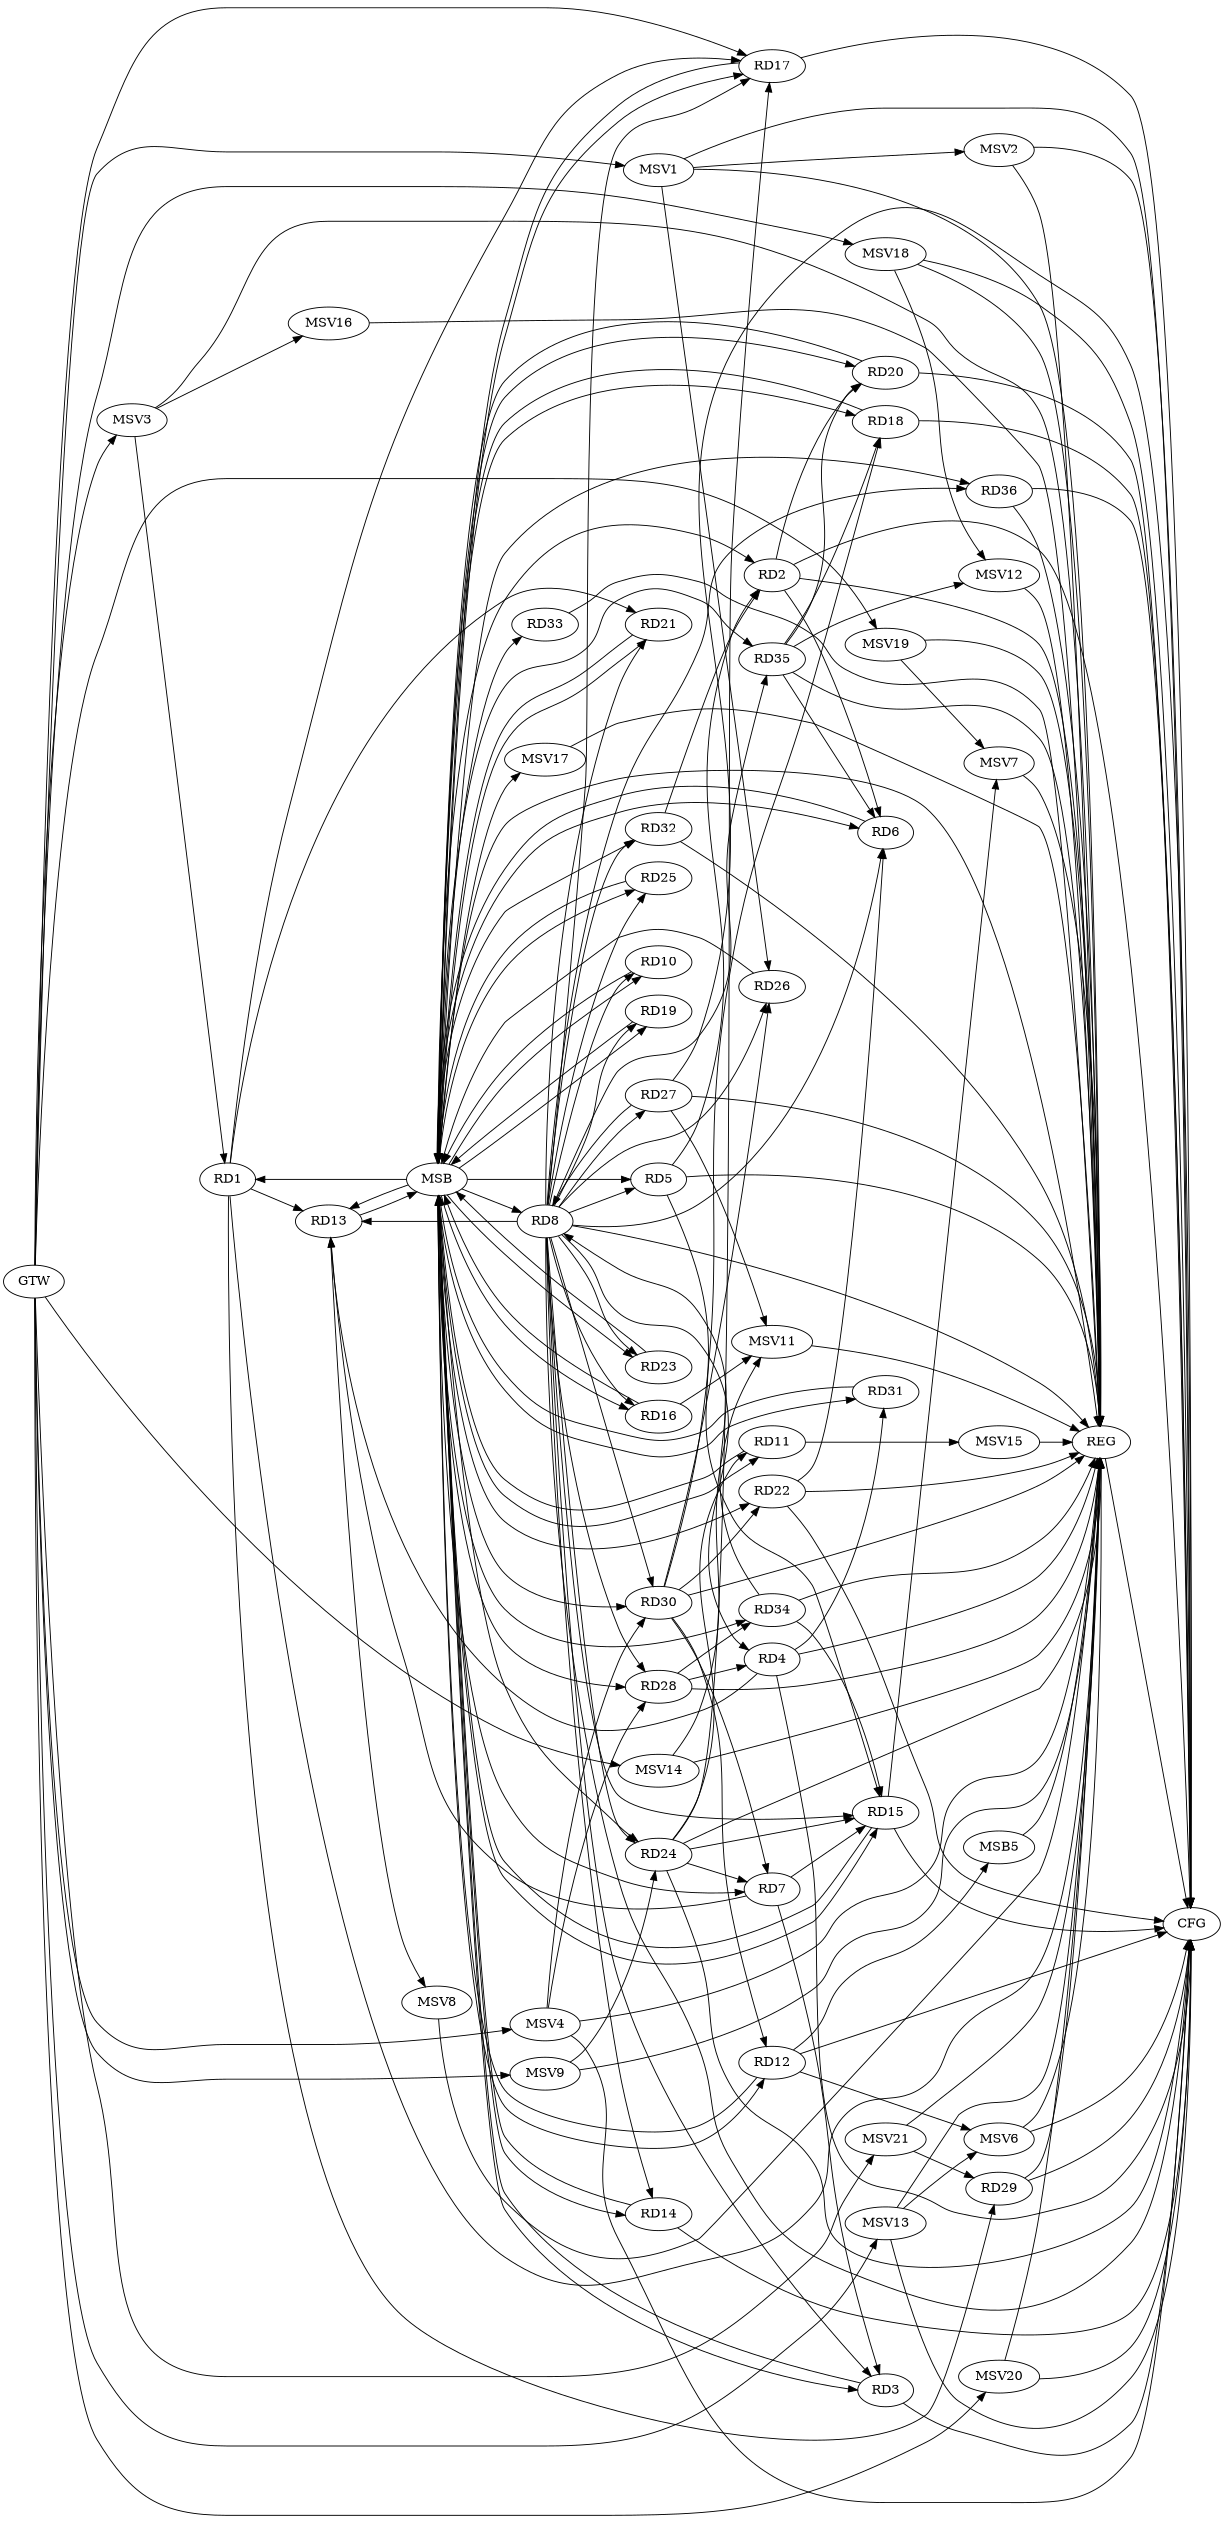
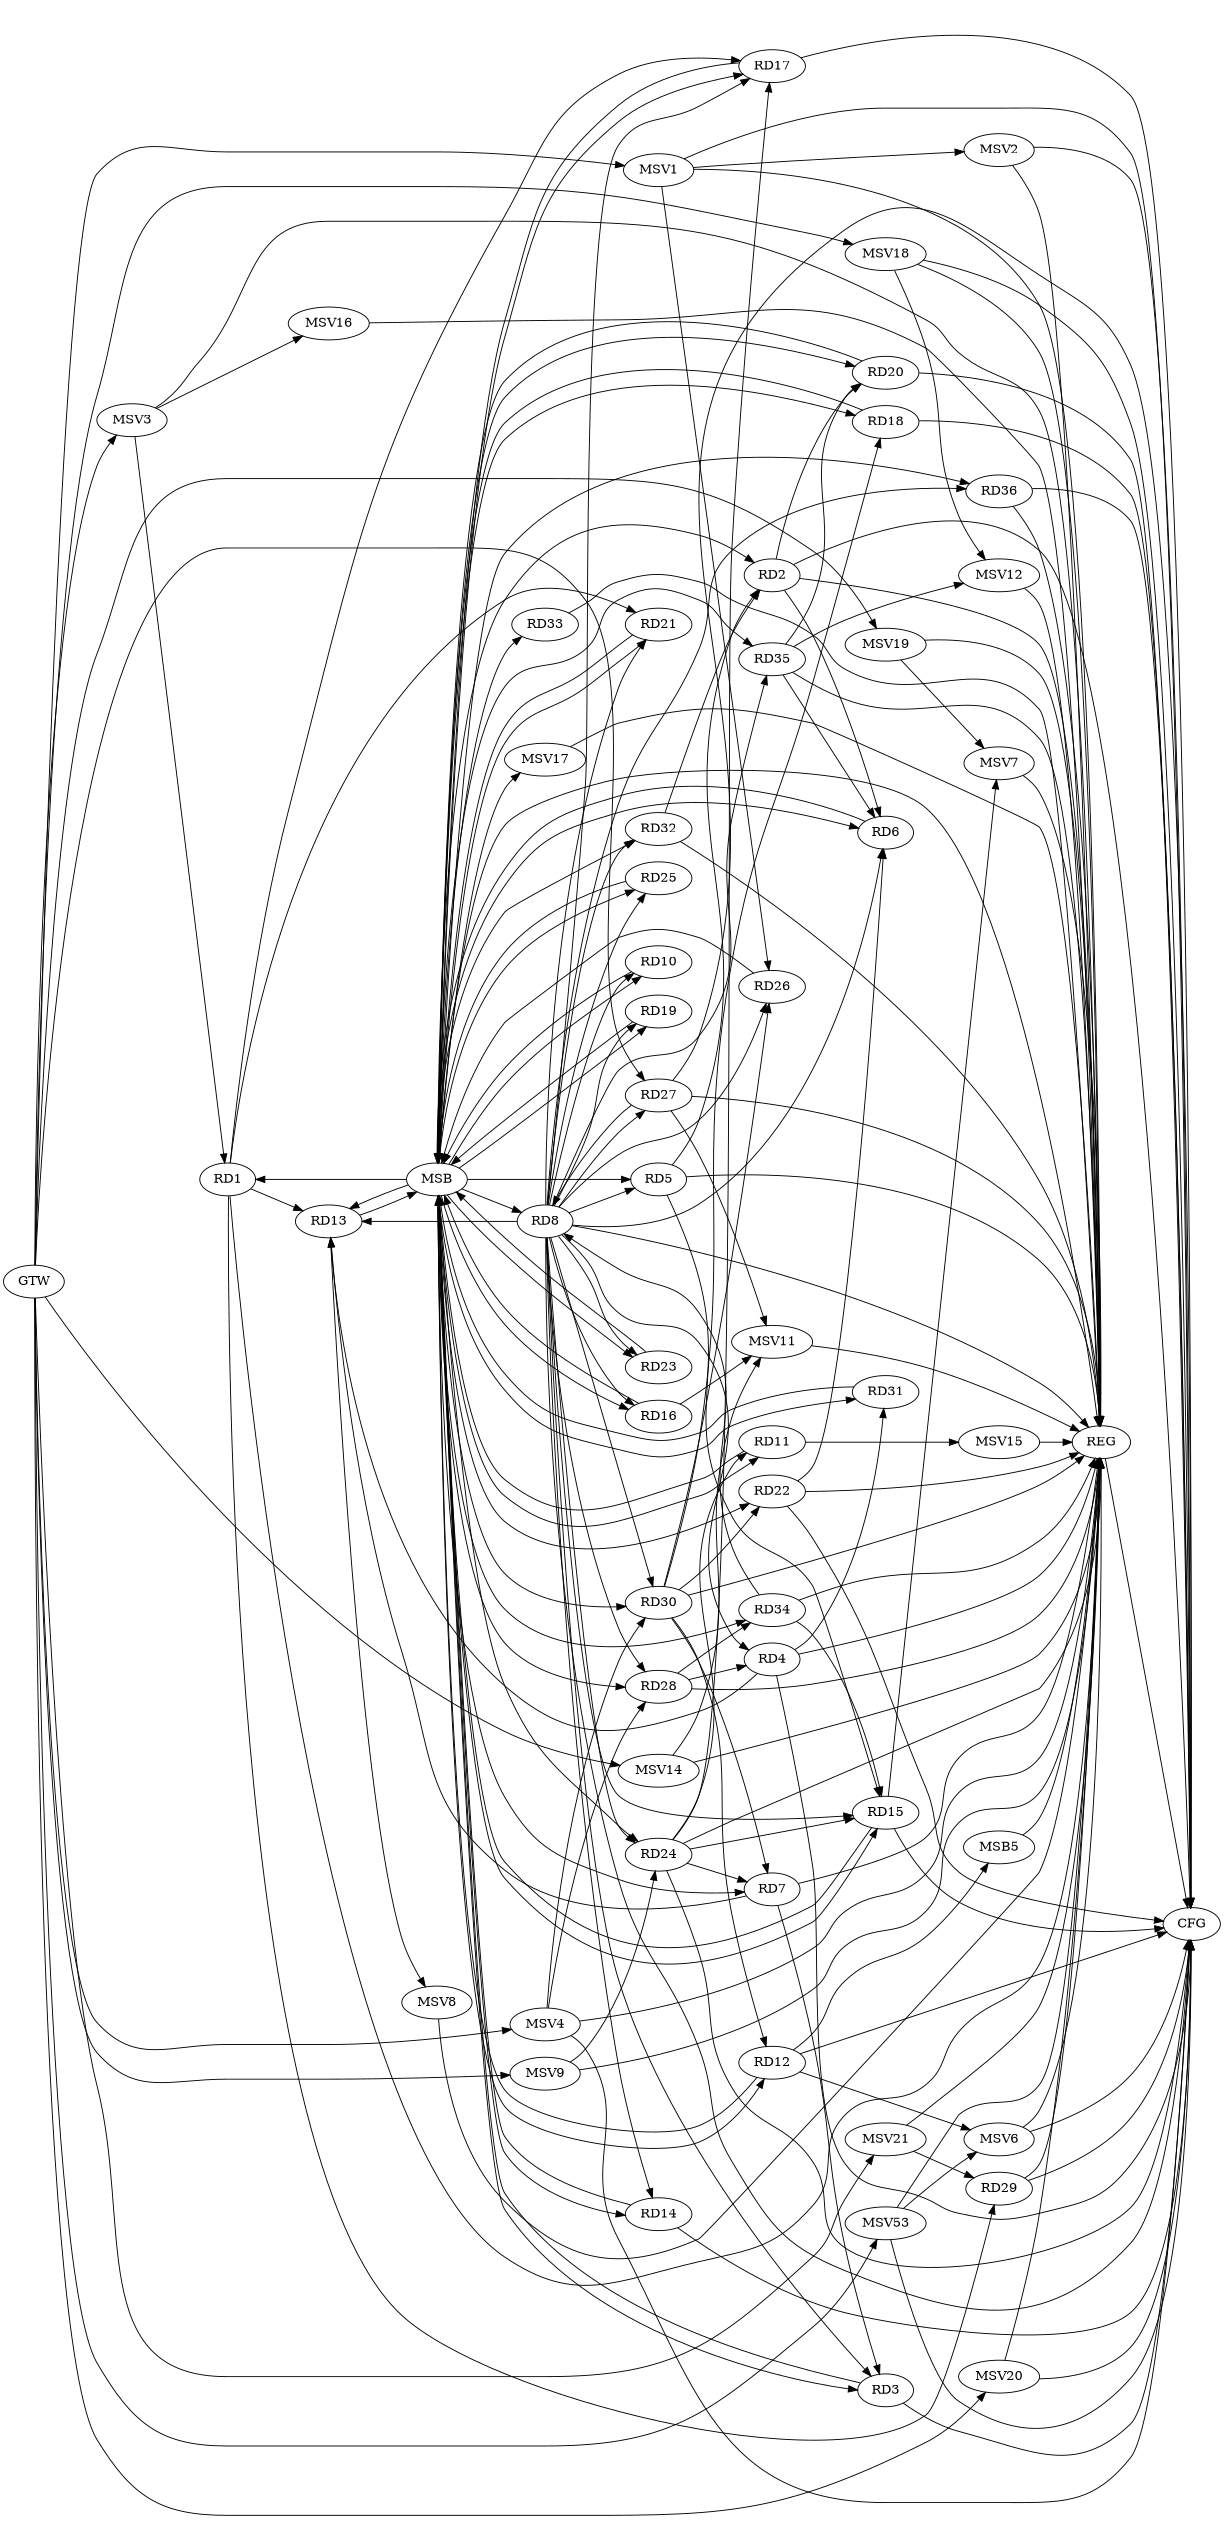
(94, 161) -> (271, 548)
(835, 554) -> none
(824, 1854) -> (1014, 1733)
(886, 2223) -> (886, 2223)
